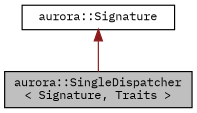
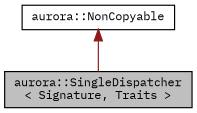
(98, 17) -> (98, 17)
